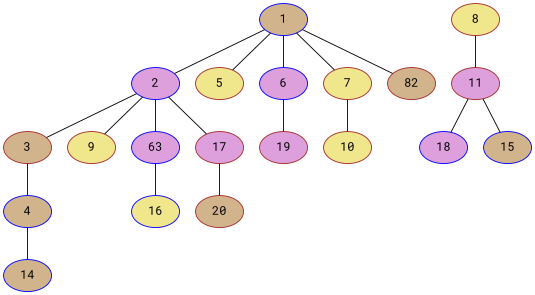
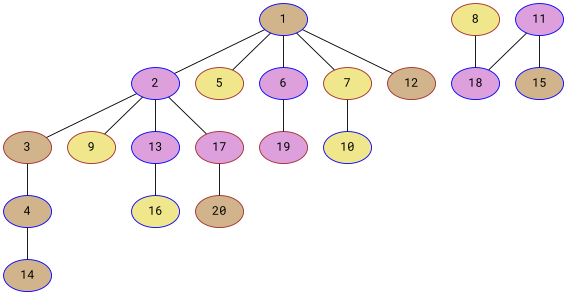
(476, 52) -> (476, 52)
(412, 84) -> (412, 84)
(476, 84) -> (540, 20)
(156, 148) -> (156, 148)
(348, 148) -> (348, 148)
